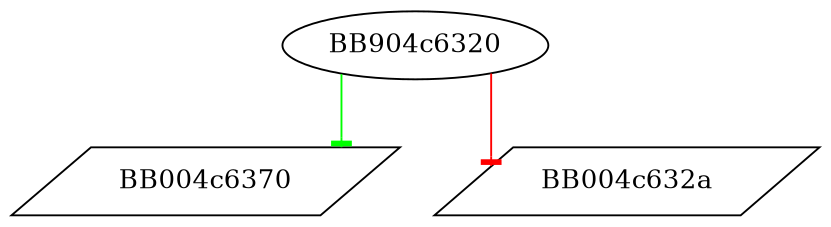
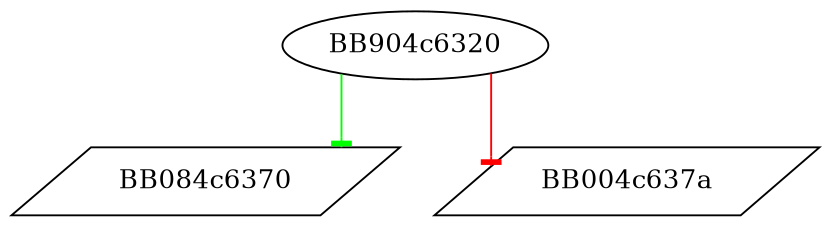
(206, 181) -> (206, 181)
(627, 181) -> (627, 181)
